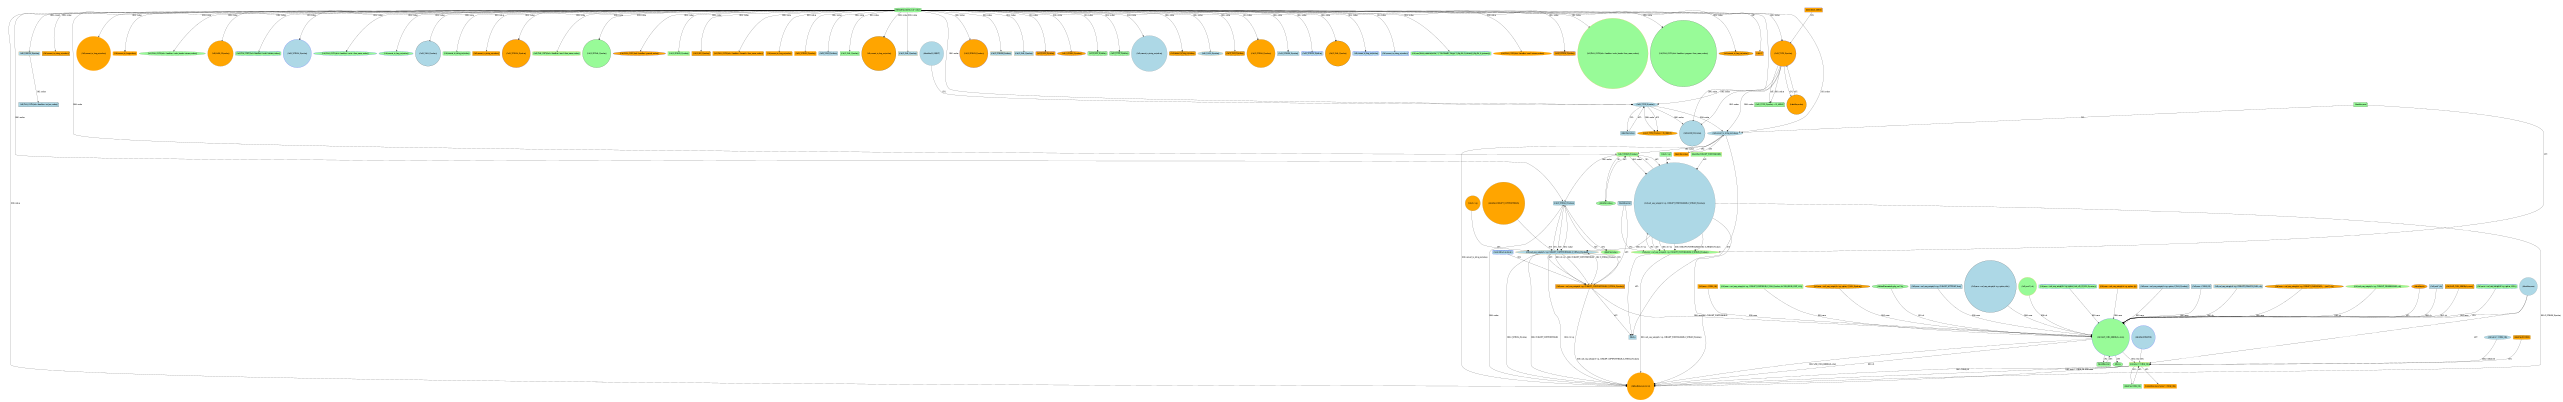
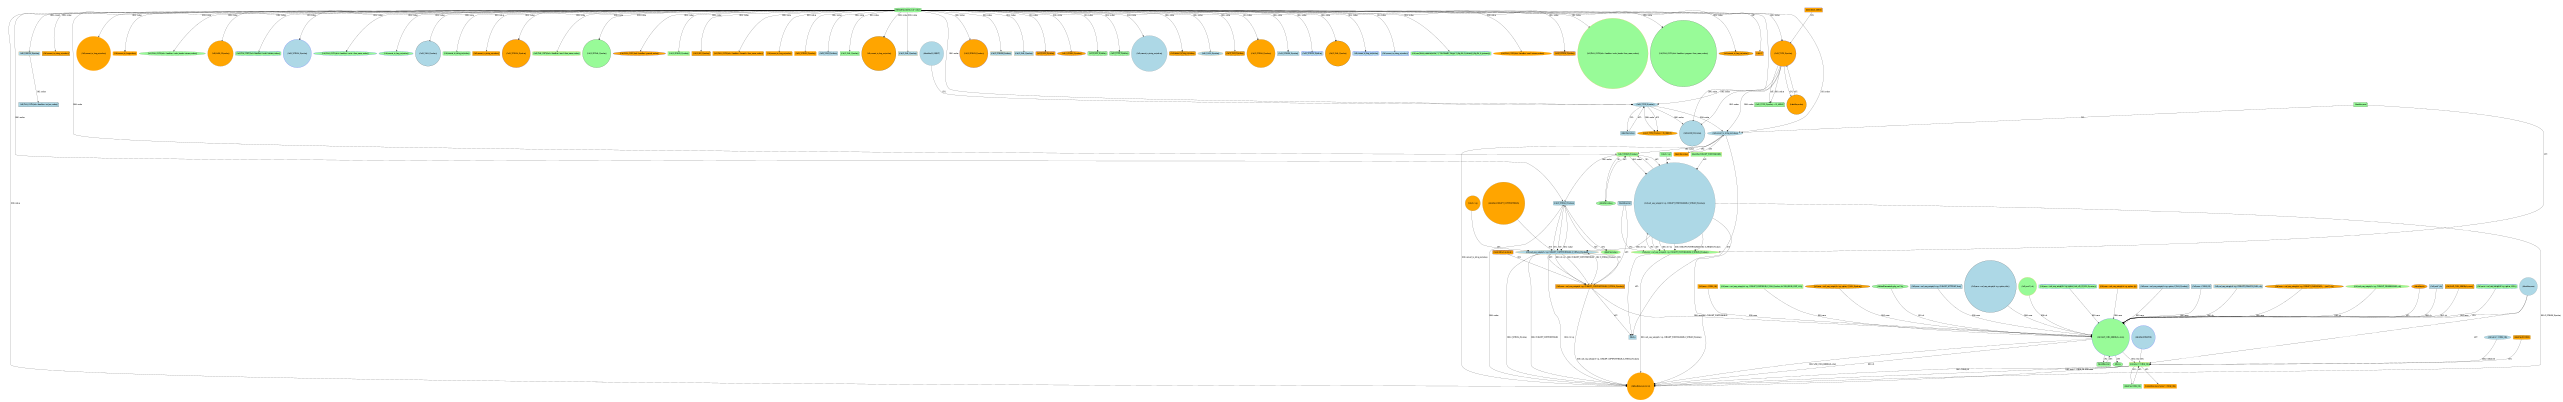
(1503, 252) -> (1503, 252)
